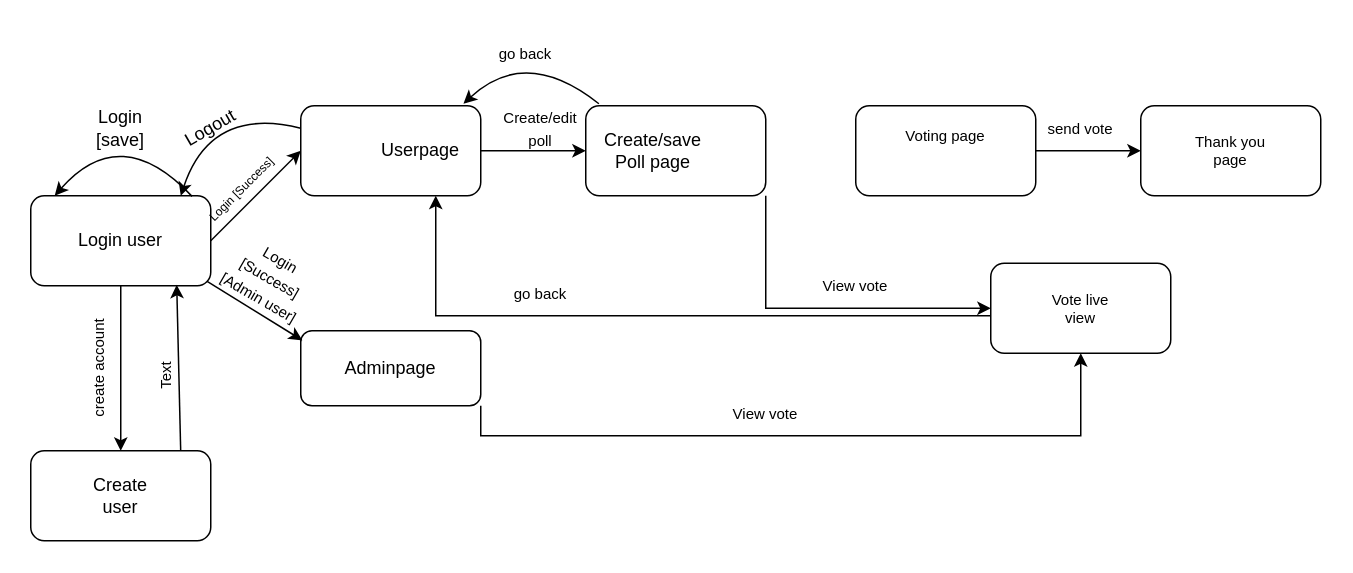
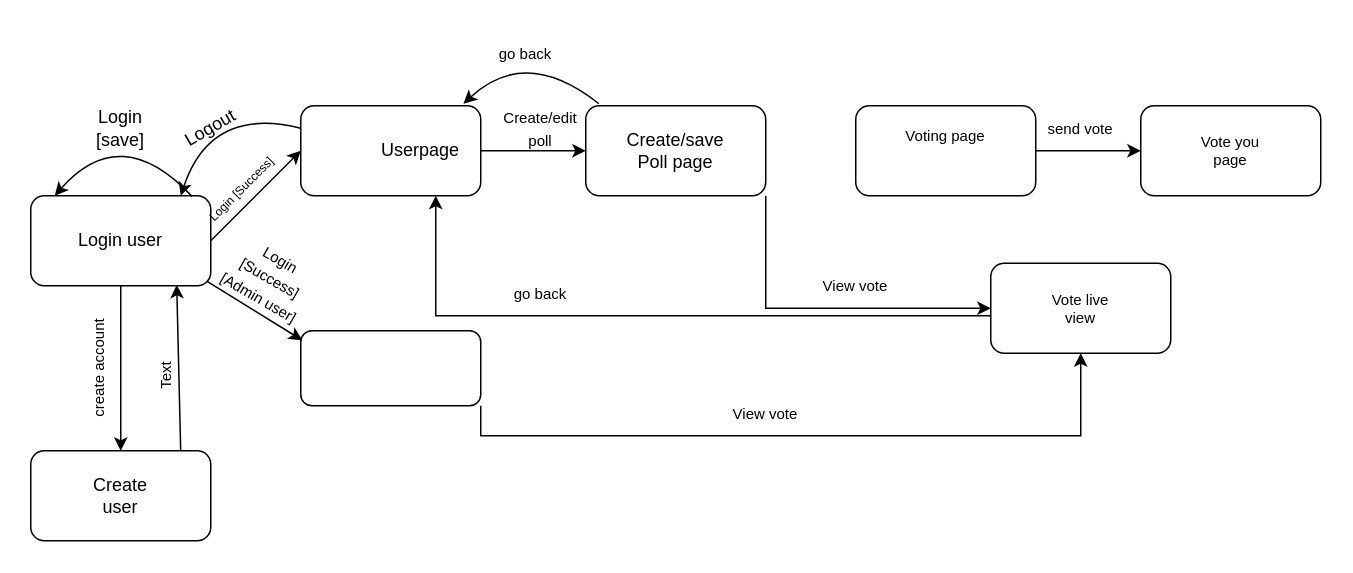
(653, 151) -> (676, 151)
(1231, 151) -> (1231, 151)
(391, 368) -> none
